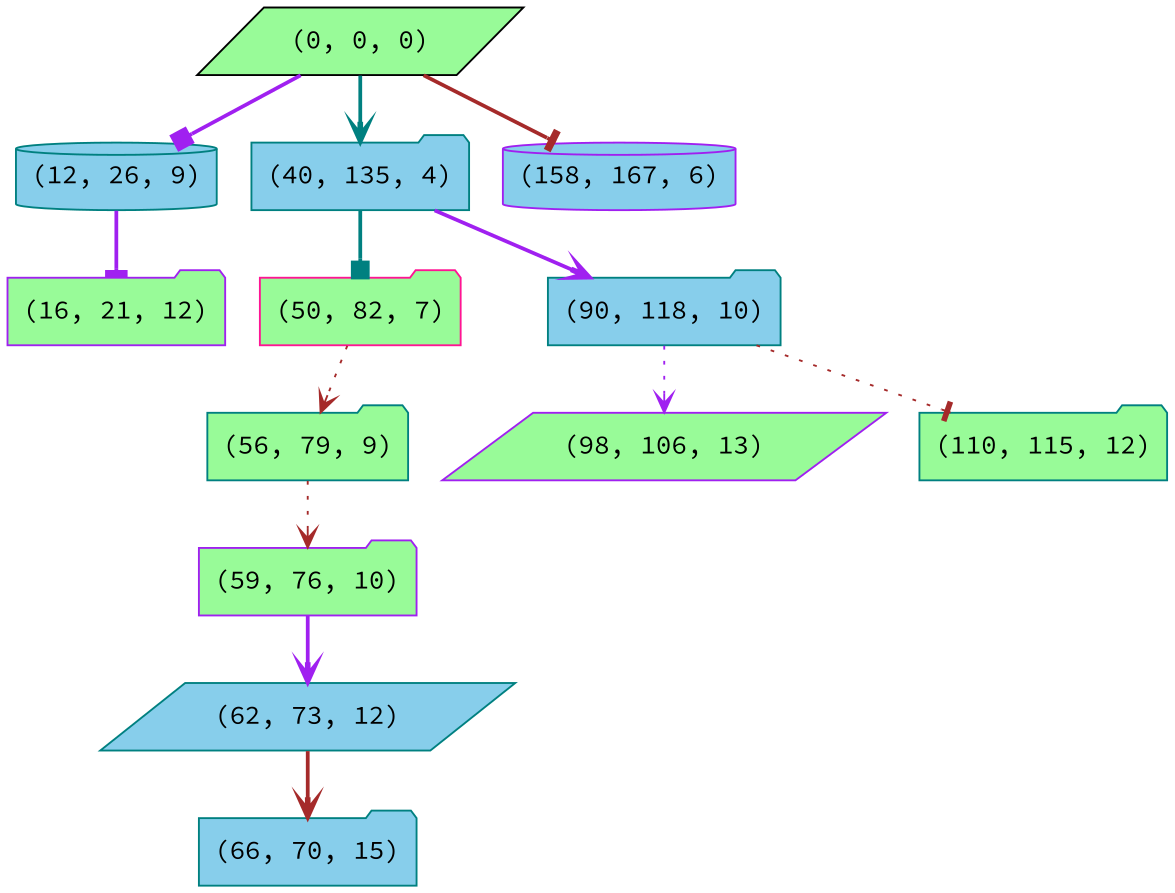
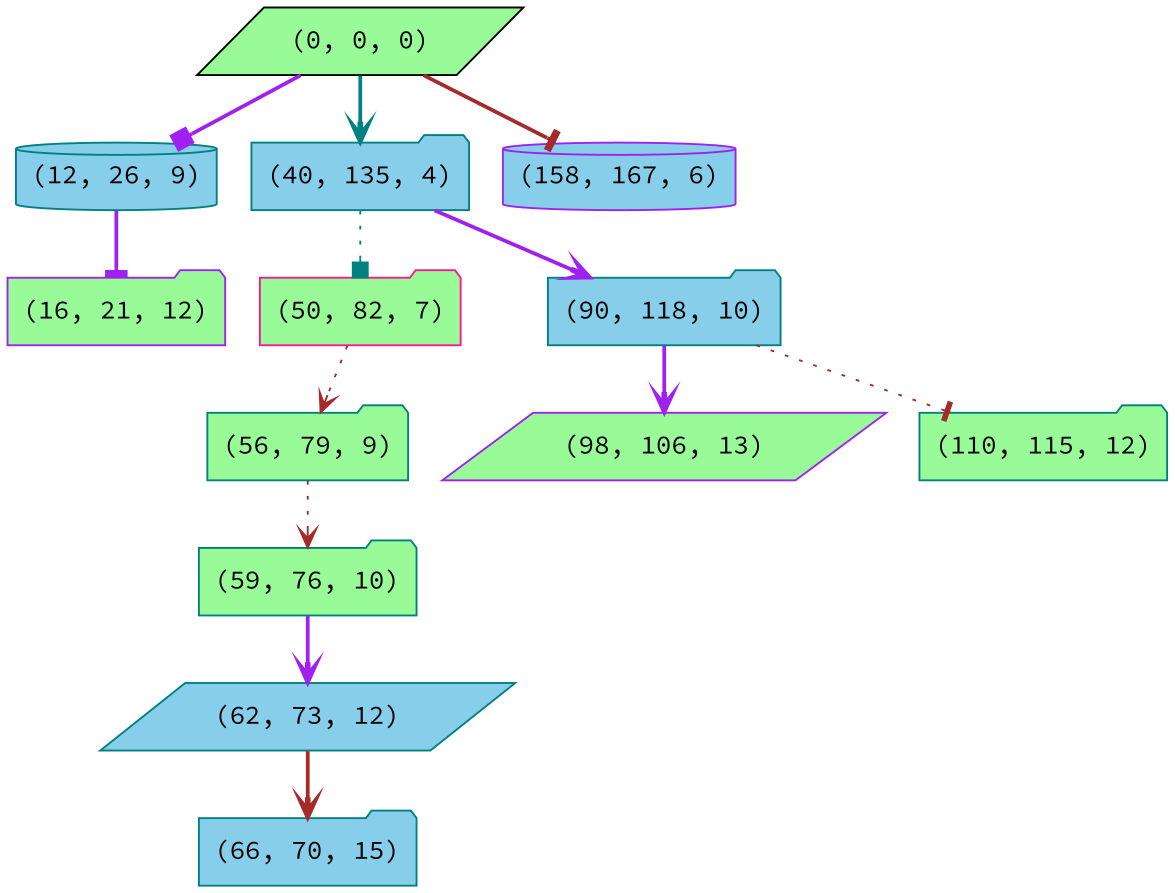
(360, 235) -> (360, 235)
(664, 370) -> (664, 370)
(308, 582) -> (308, 582)
